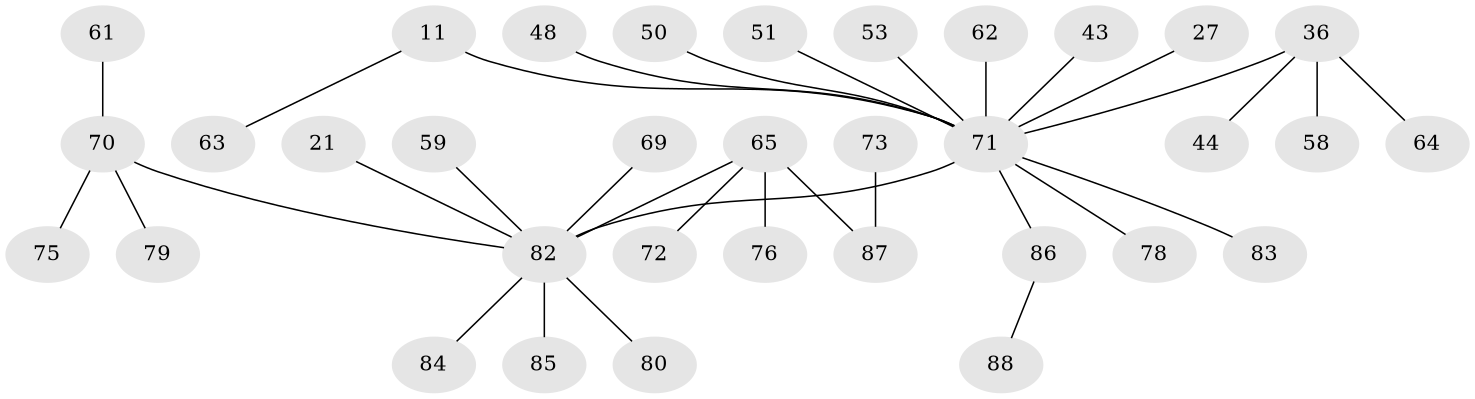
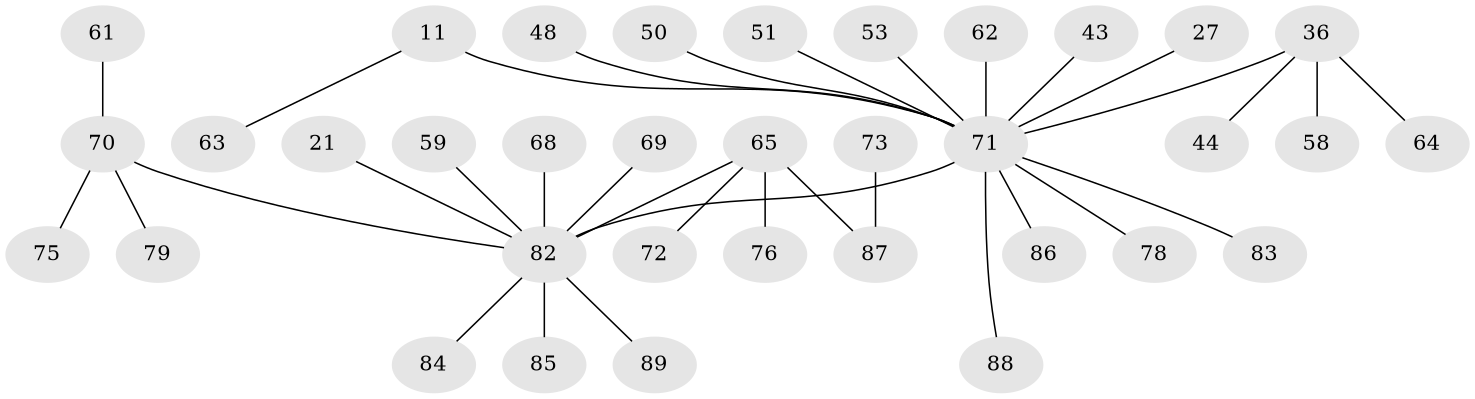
none -> (544, 144)
(1023, 310) -> (987, 255)
(655, 365) -> (655, 365)
